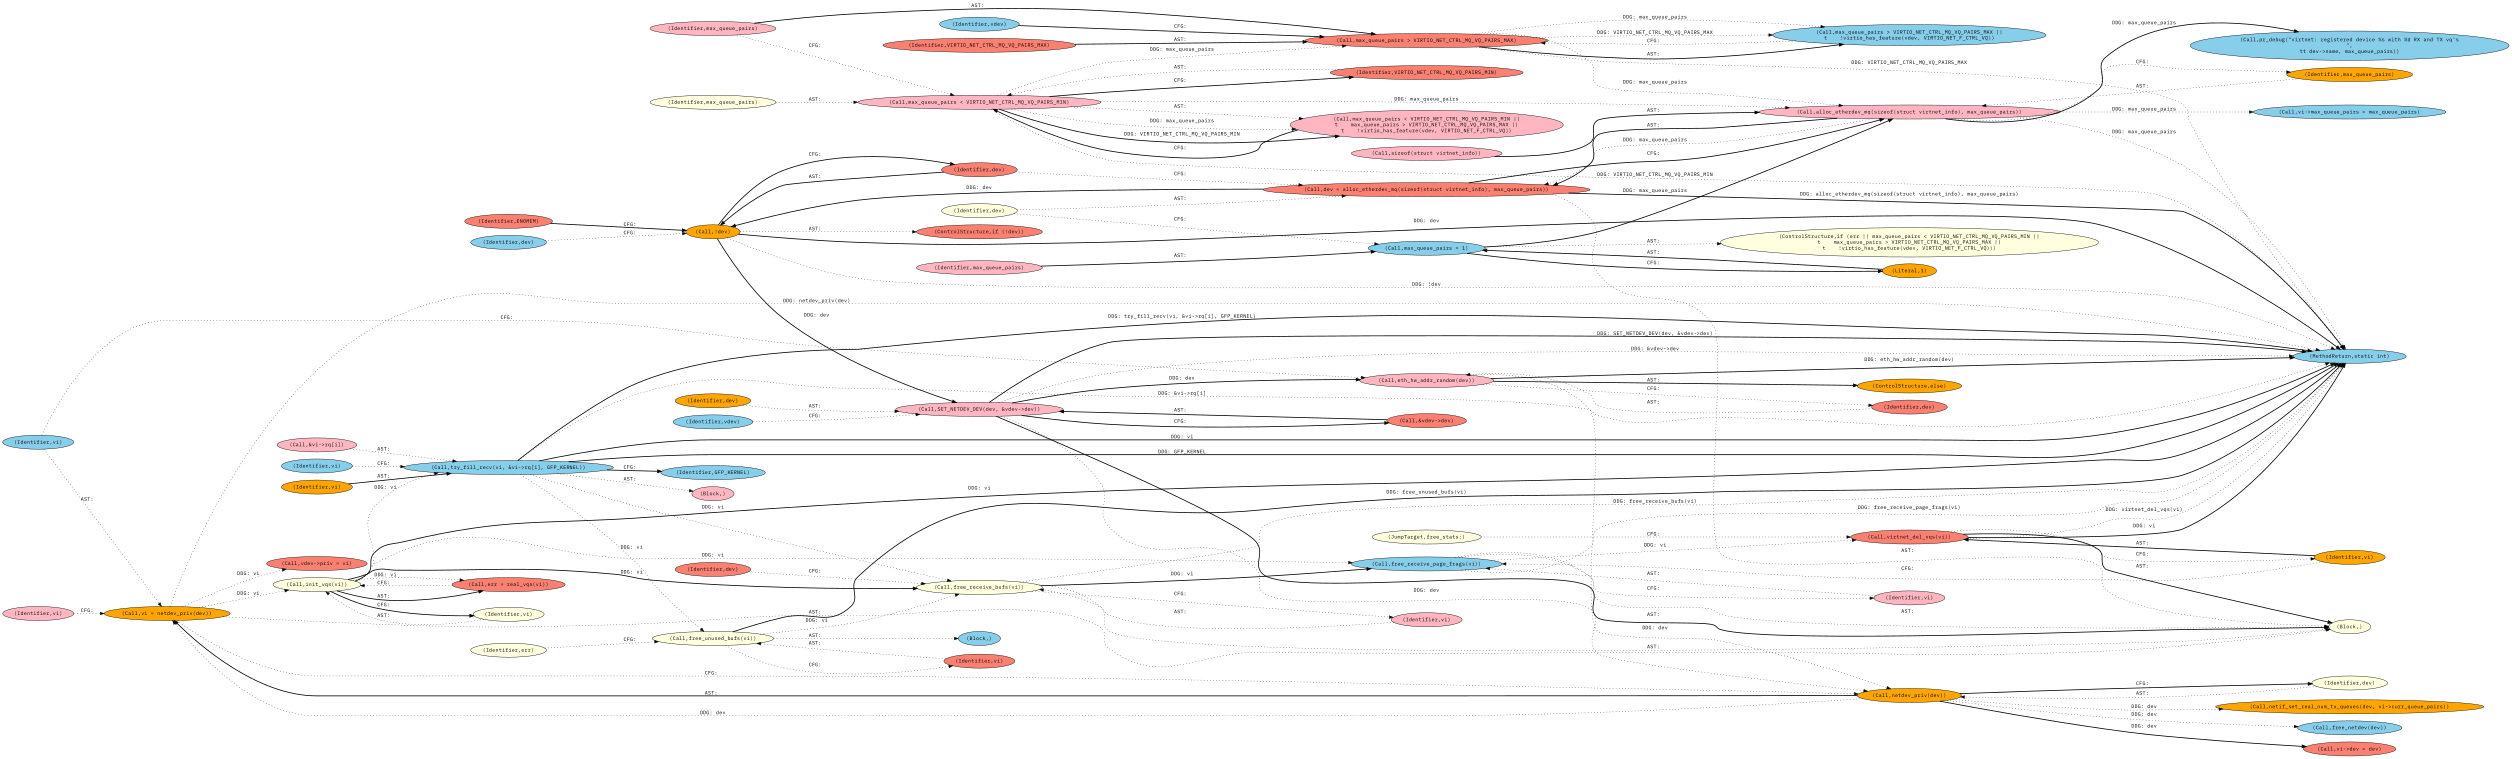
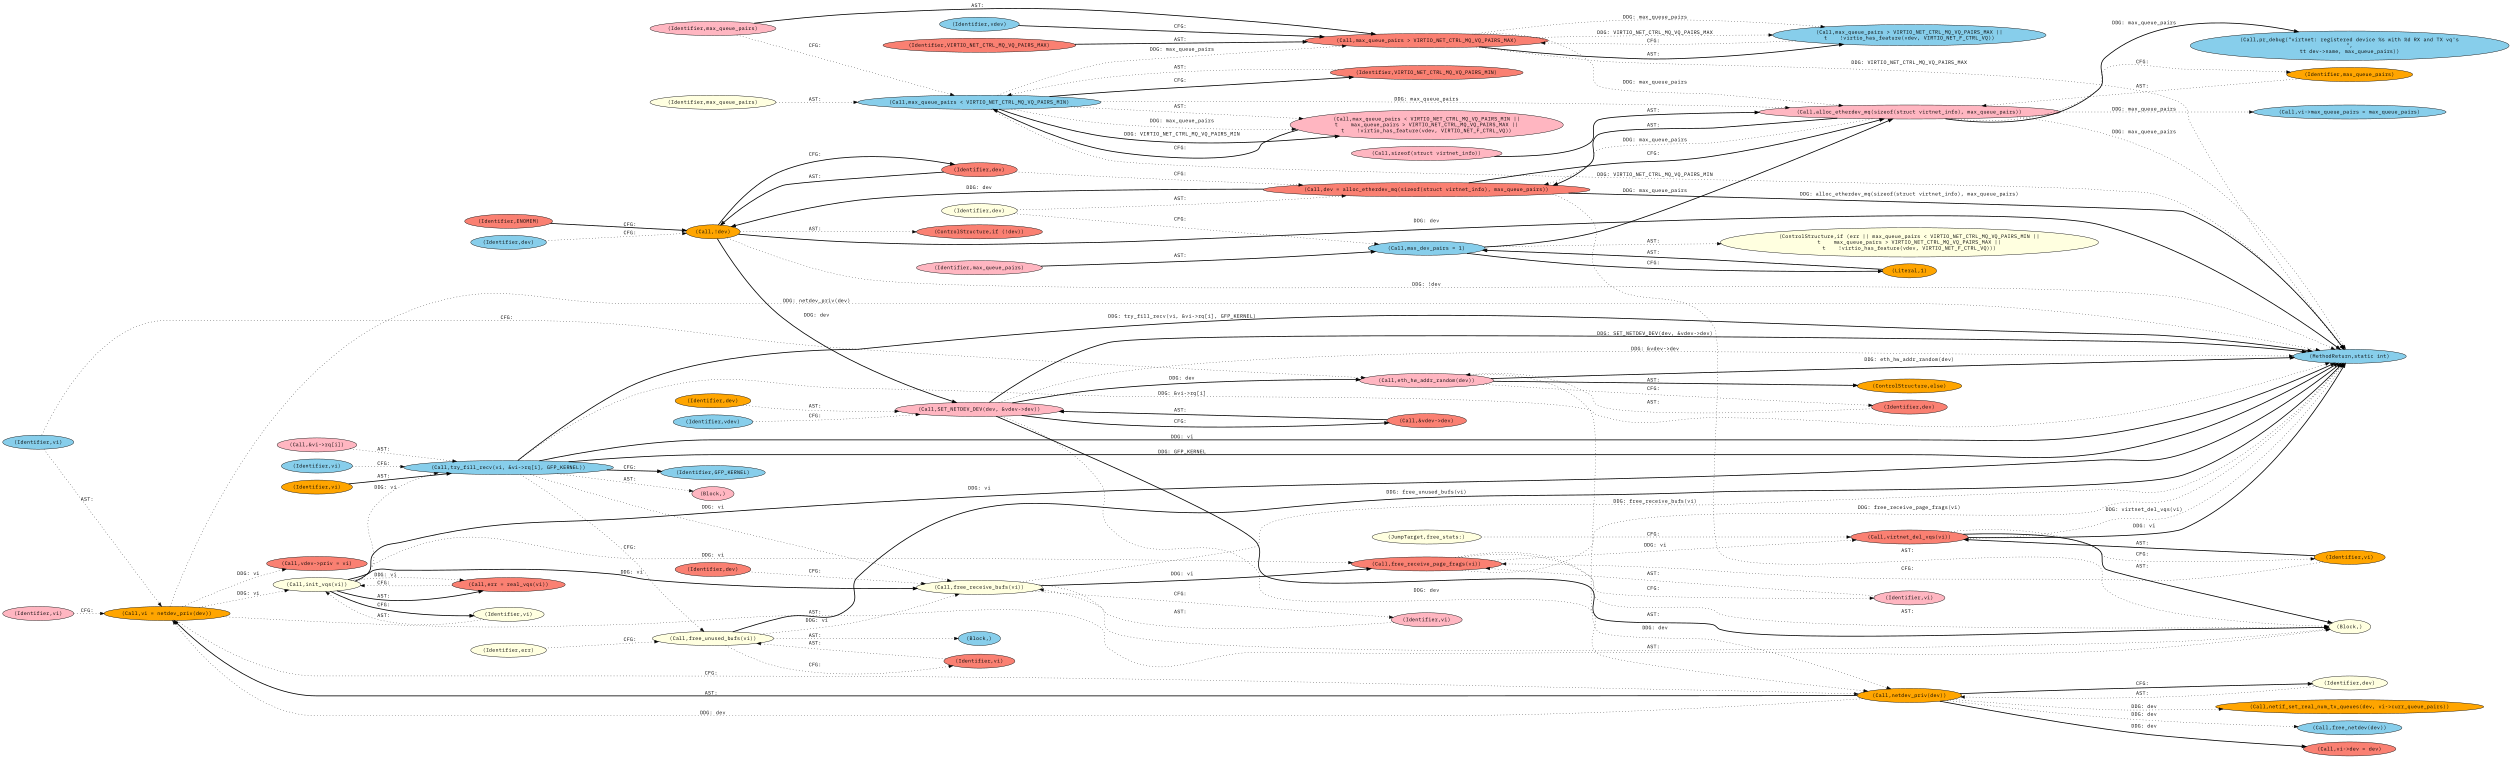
(979, 102) -> (979, 102)
(1427, 248) -> (1427, 248)
(632, 547) -> (632, 547)
(1427, 564) -> (1427, 564)
